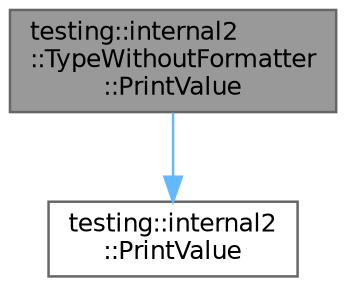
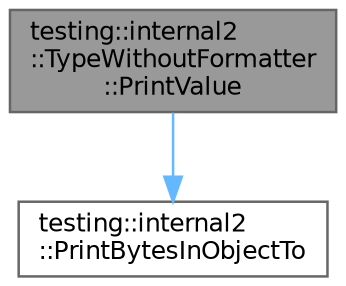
(173, 239) -> (173, 239)
